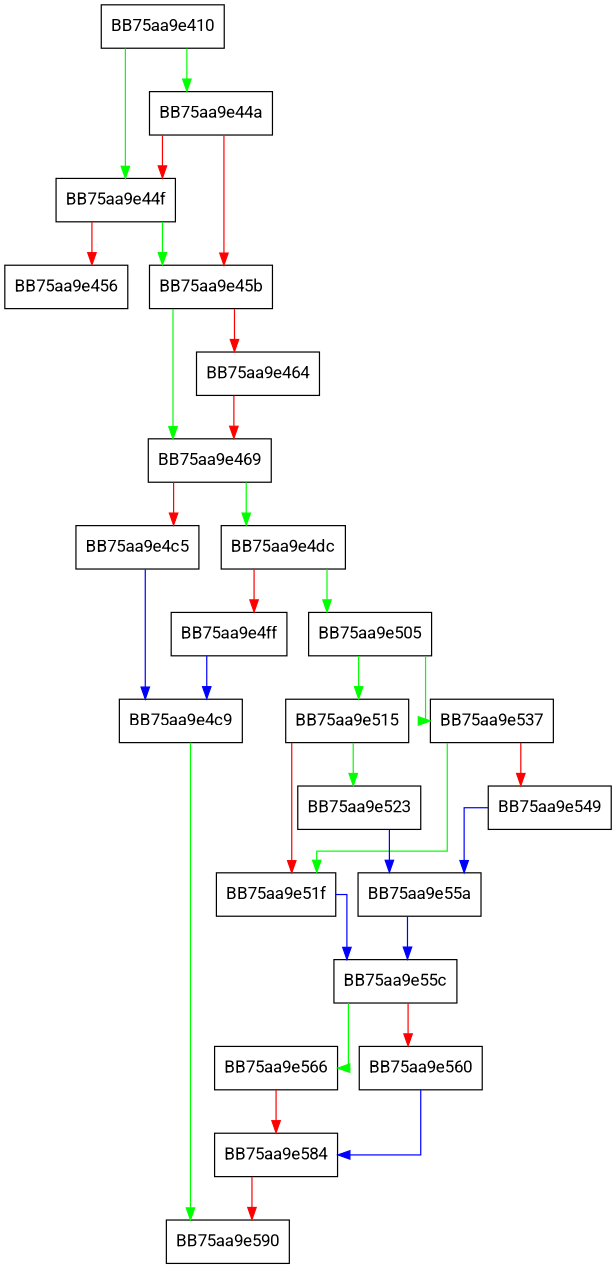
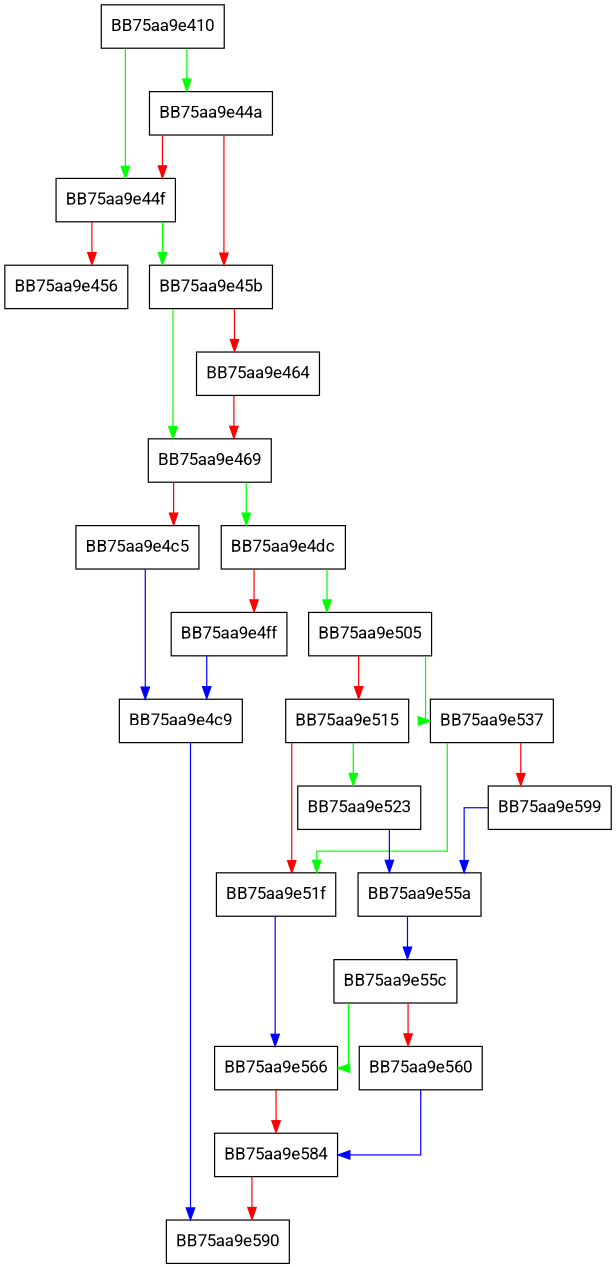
(359, 671) -> (359, 671)
(550, 808) -> (550, 808)
(347, 915) -> (275, 975)
(190, 975) -> (190, 975)
